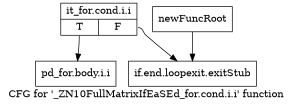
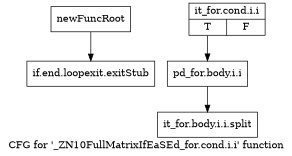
(154, 42) -> none
none -> (207, 125)
